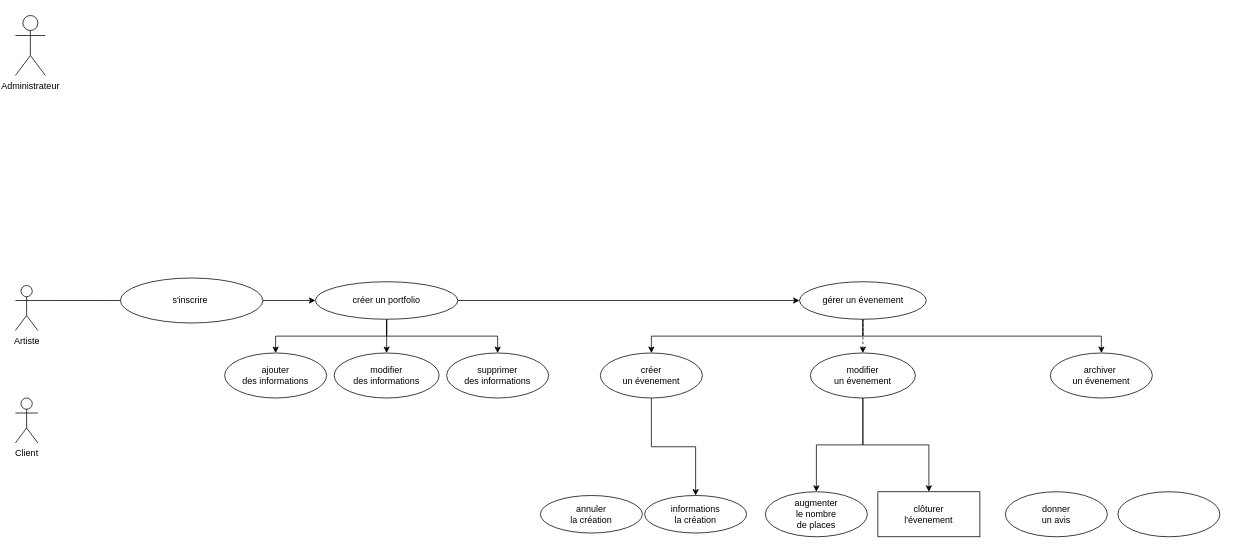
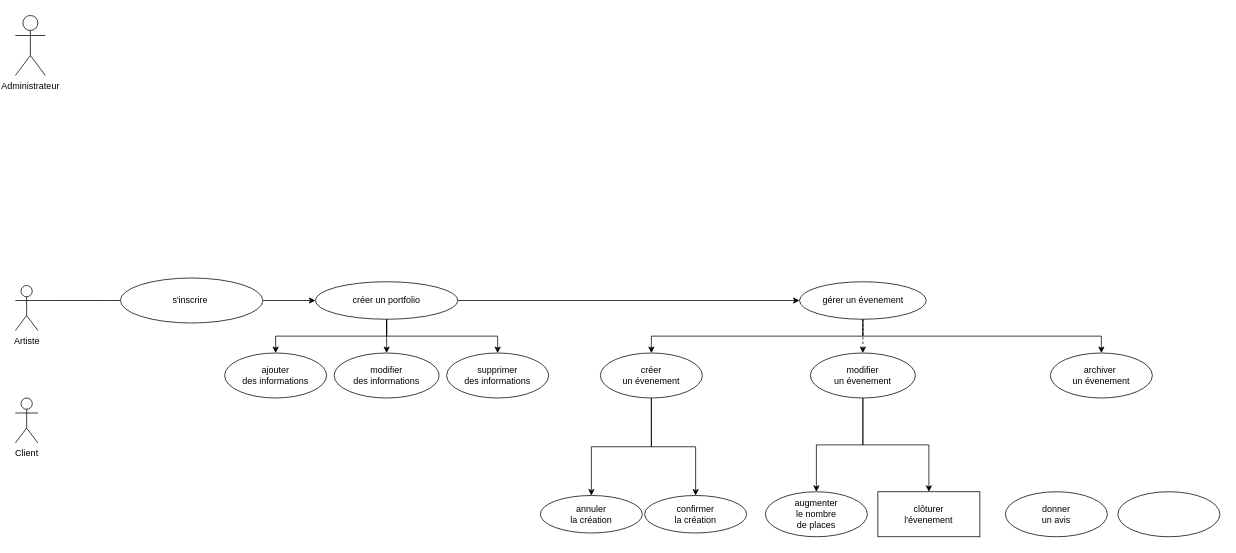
none -> (599, 447)
(696, 514) -> (696, 514)
